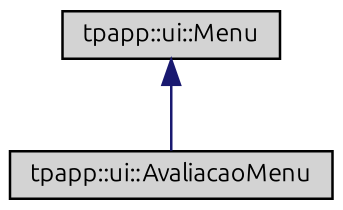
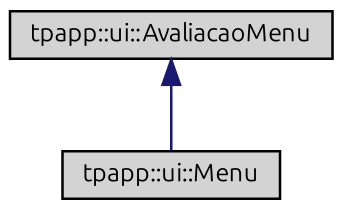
(171, 118) -> (171, 118)
